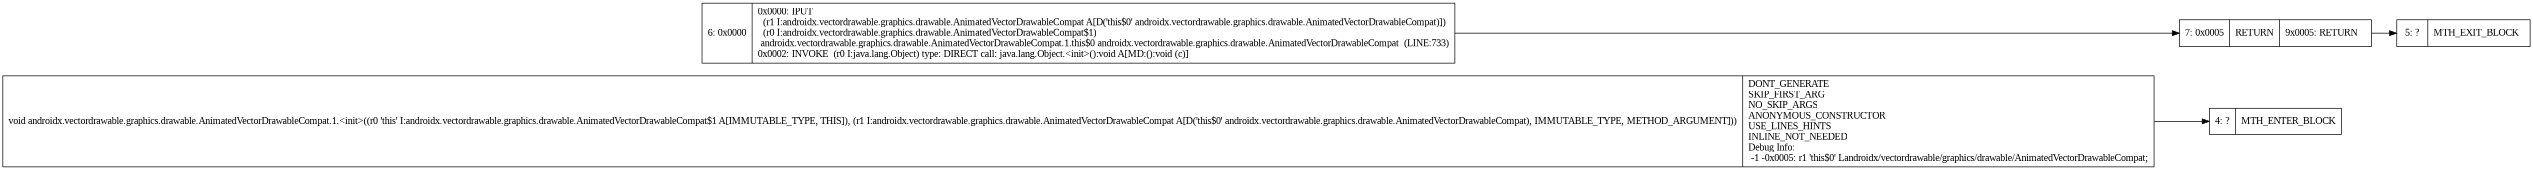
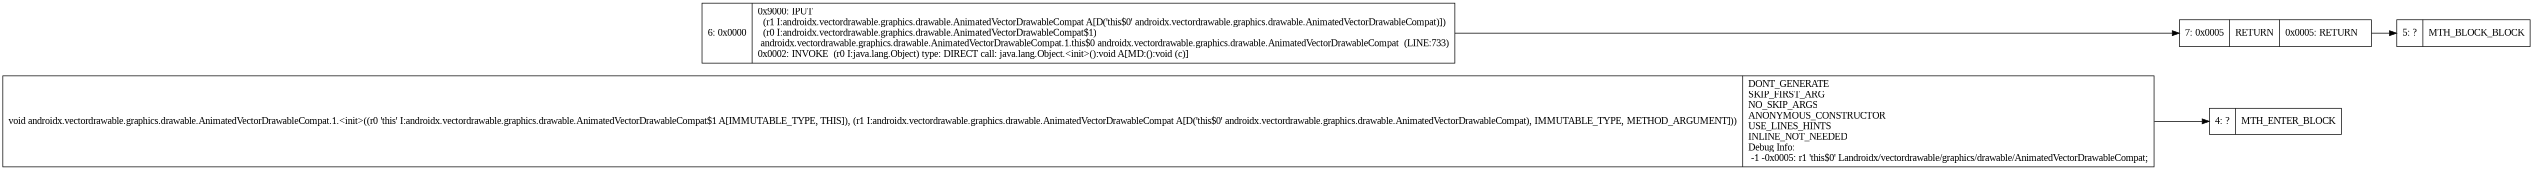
(788, 12) -> (788, 12)
(2326, 33) -> (2326, 33)
(2476, 33) -> (2476, 33)
